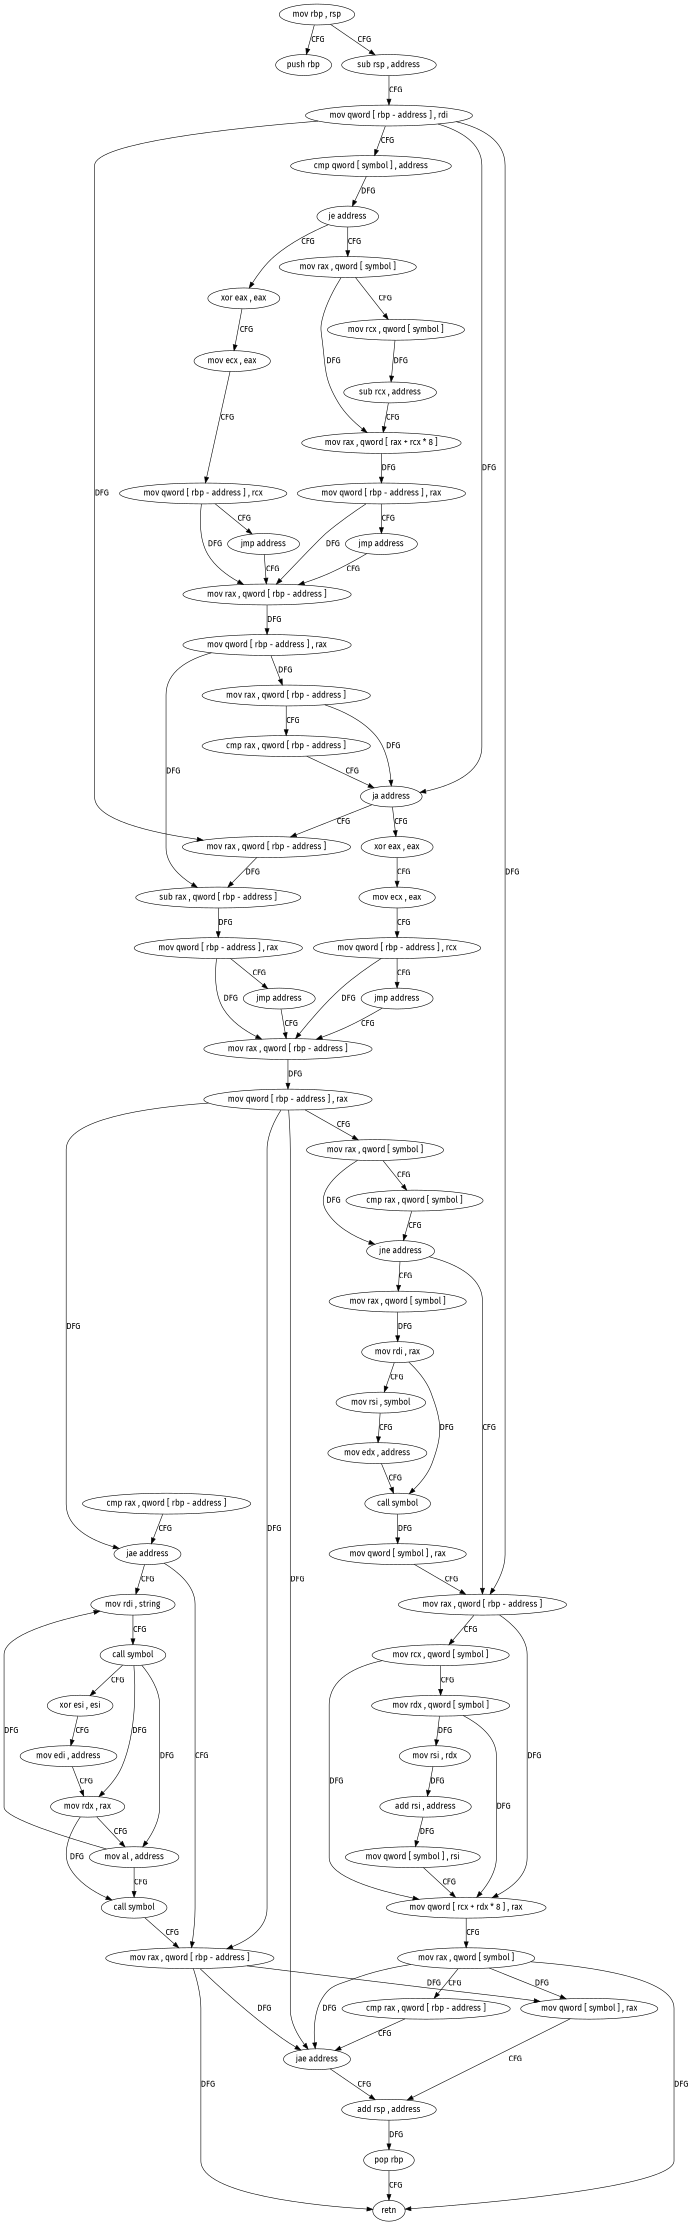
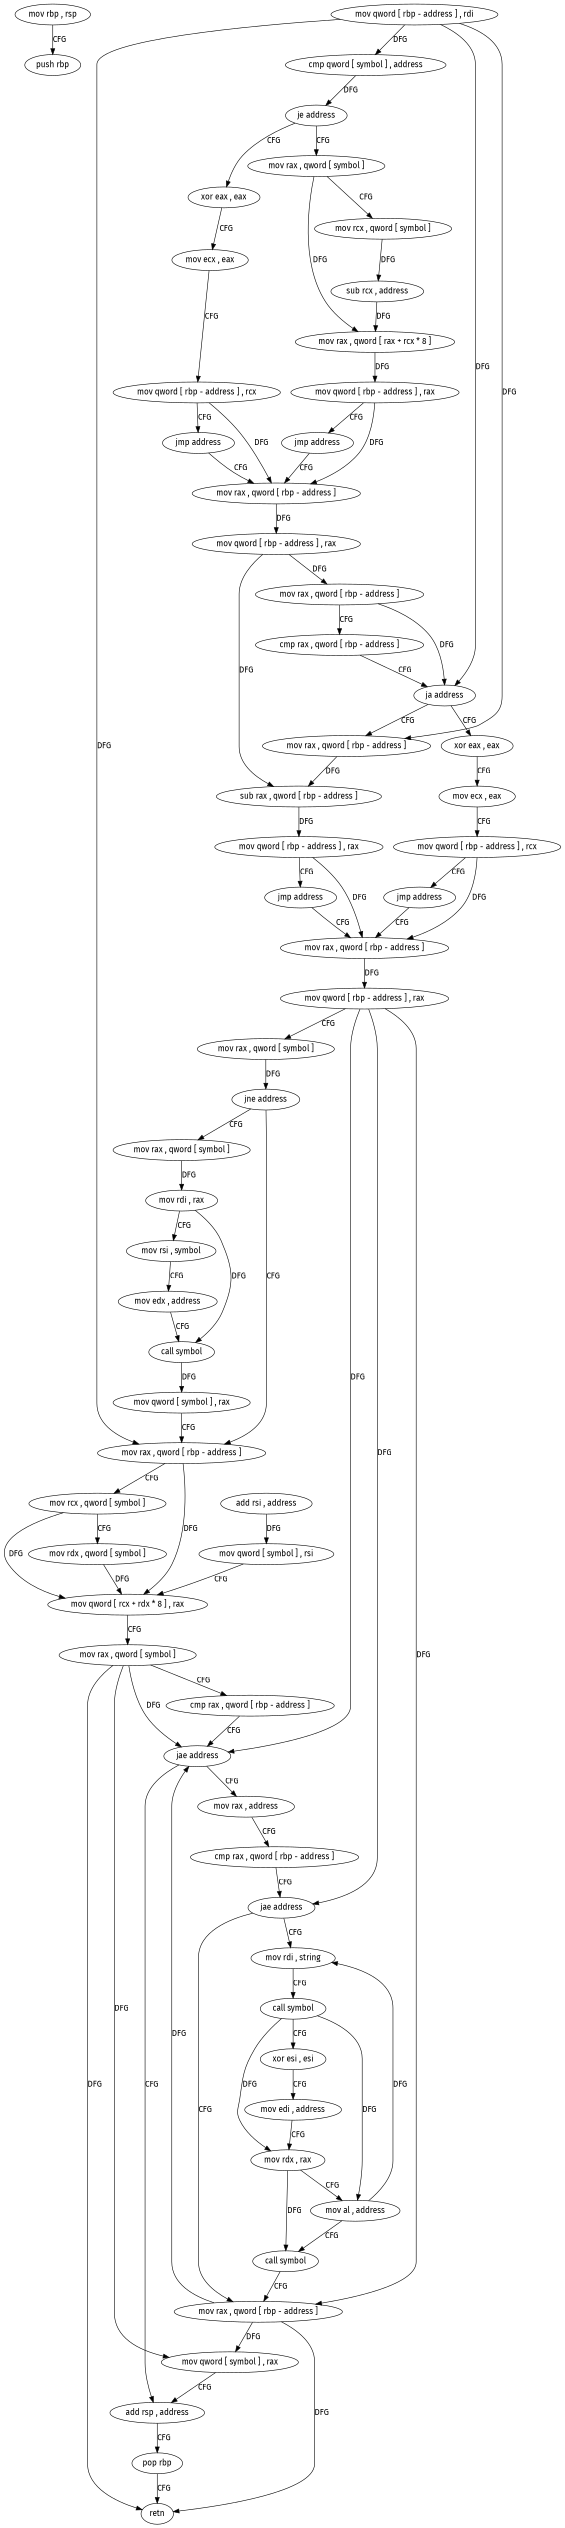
(389, 65) -> none
(388, 141) -> (400, 40)
(393, 418) -> (383, 317)
(415, 1201) -> none
(435, 1756) -> none
none -> (246, 1807)
(396, 2135) -> (164, 2438)
